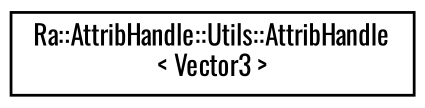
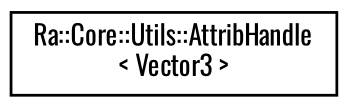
(213, 54) -> (174, 54)
